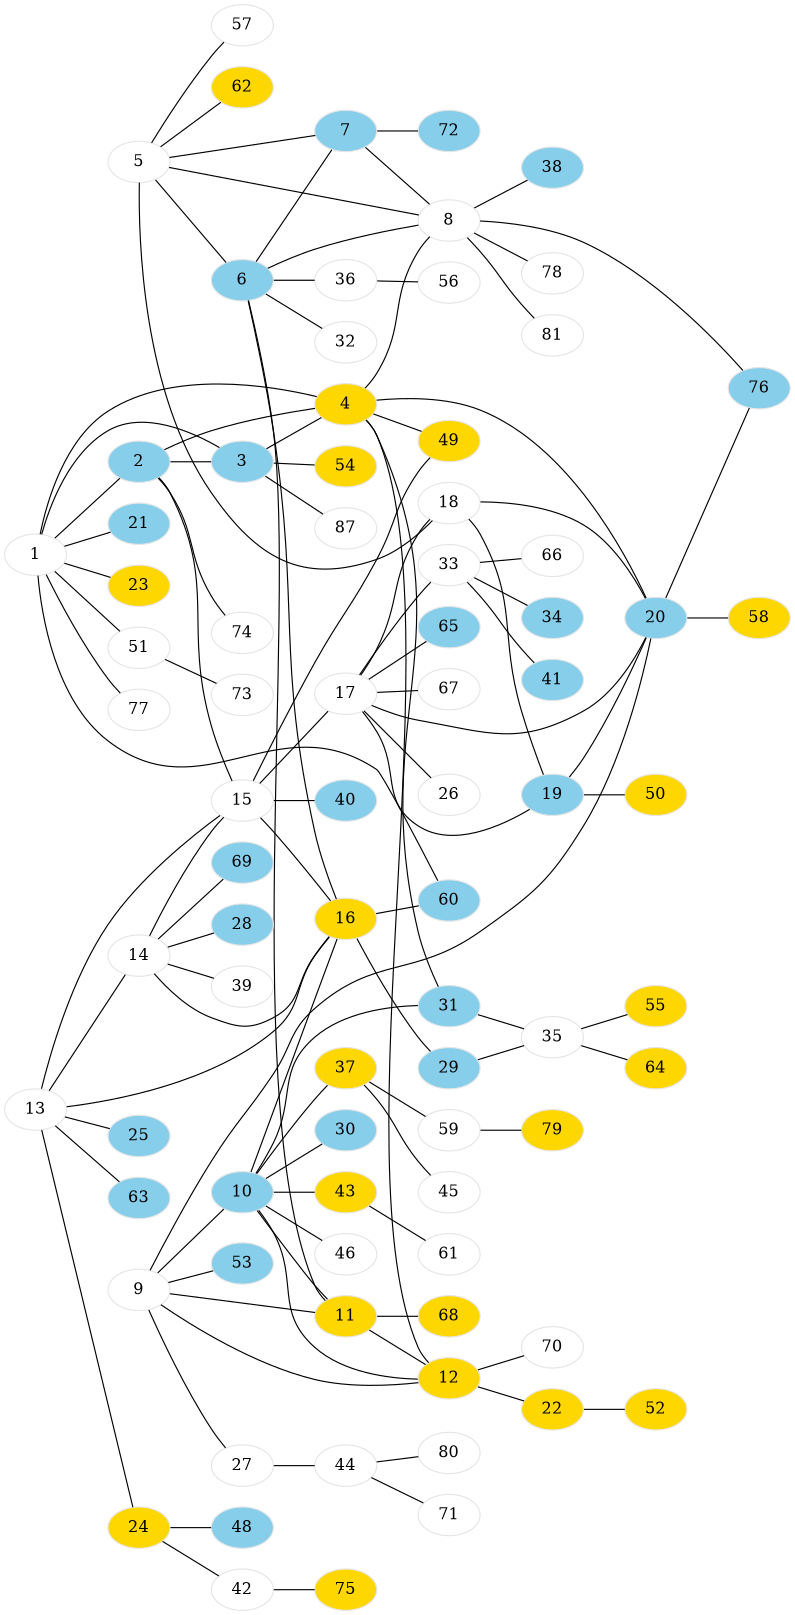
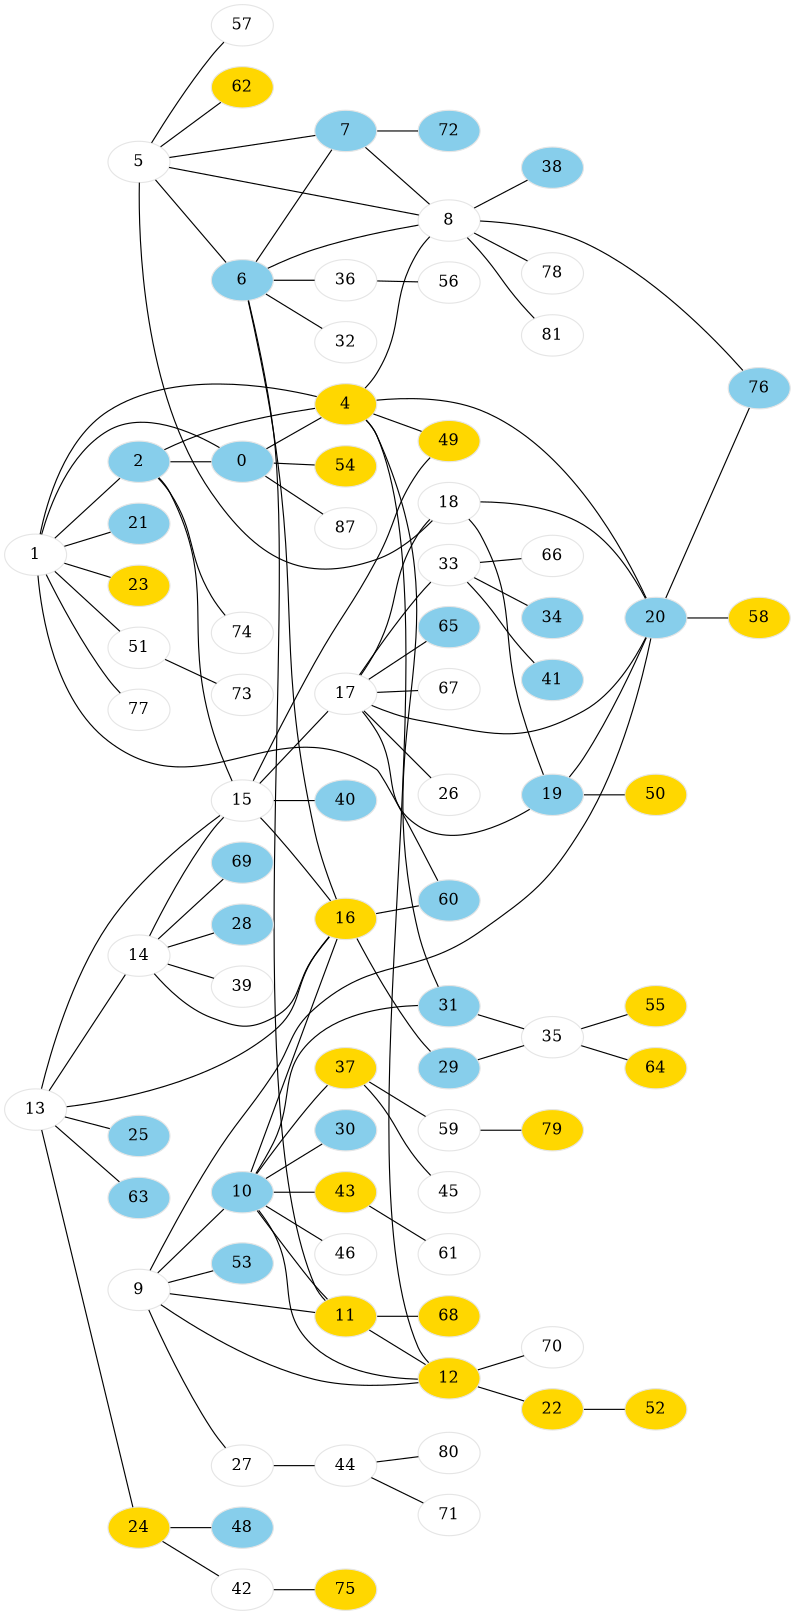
(242, 462) -> (242, 462)
